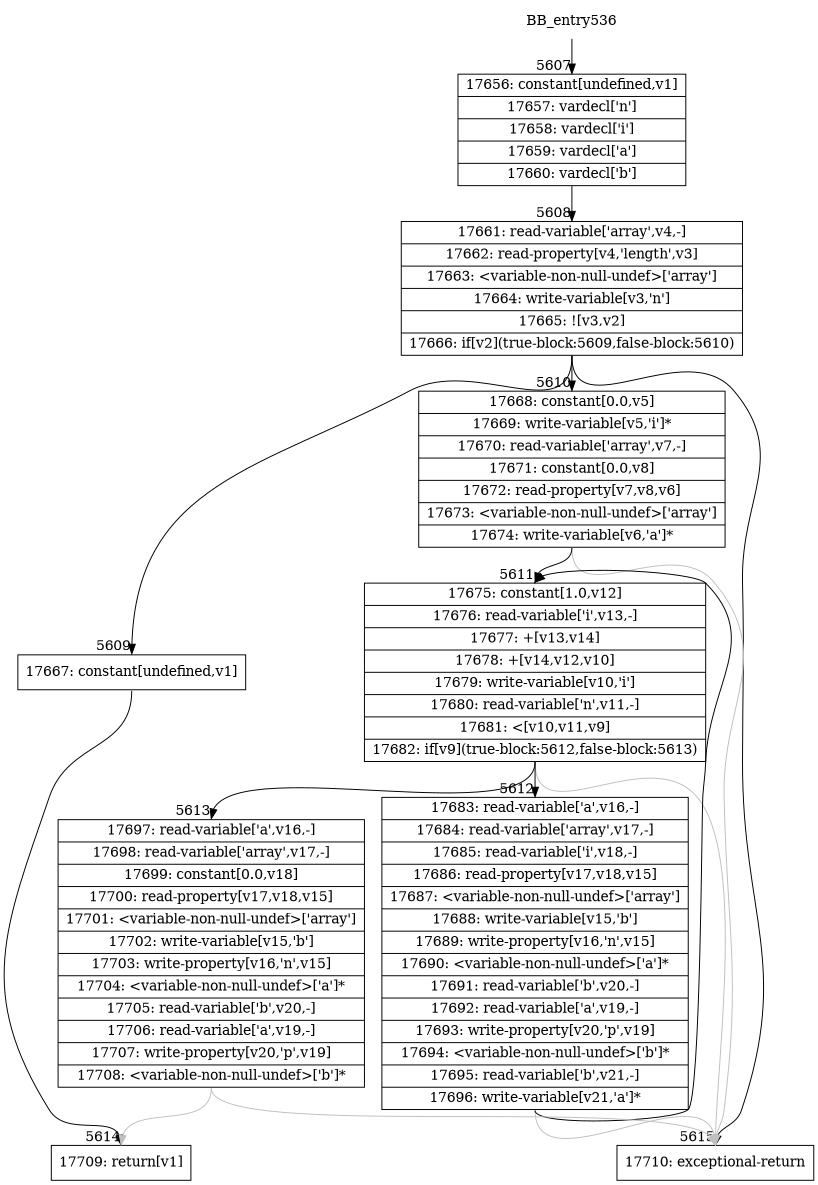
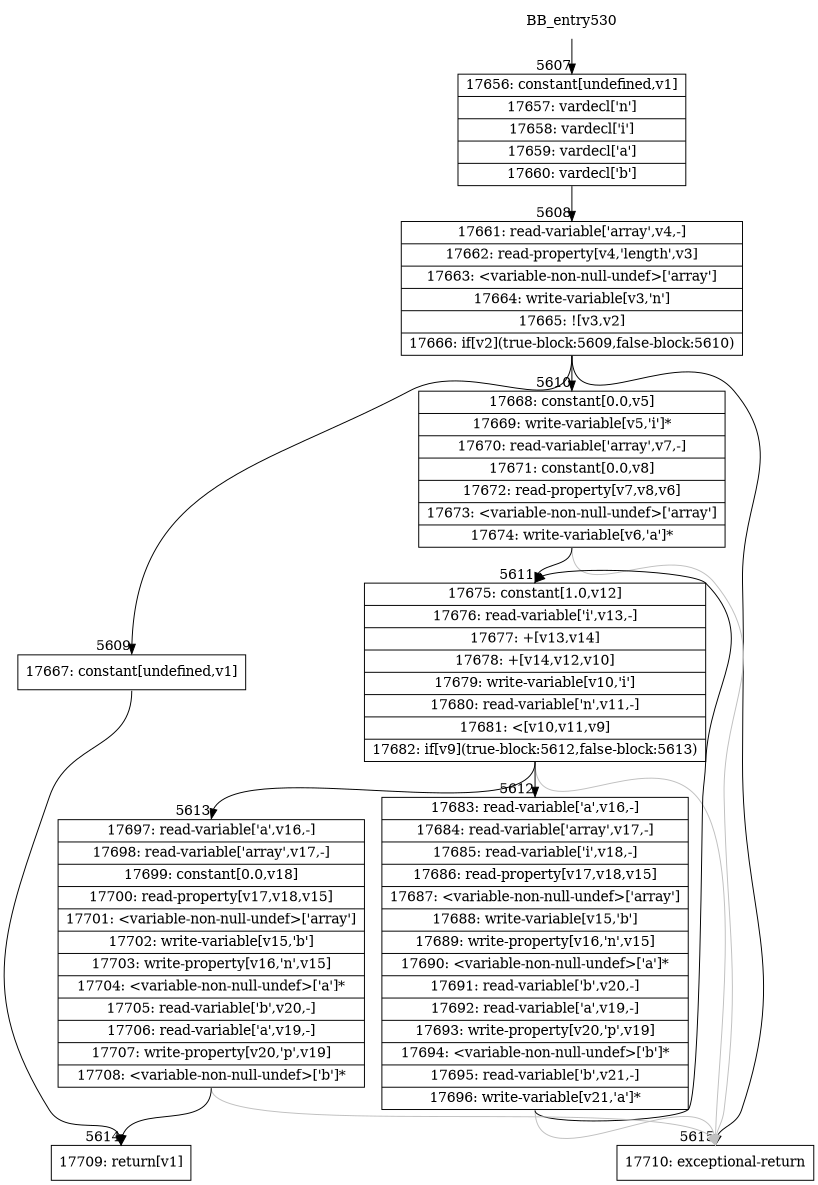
(572, 21) -> (572, 21)
(171, 1116) -> (171, 1116)
